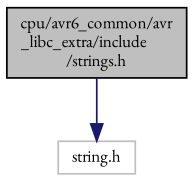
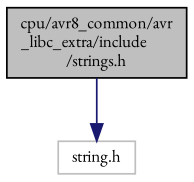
(97, 43) -> (97, 43)
